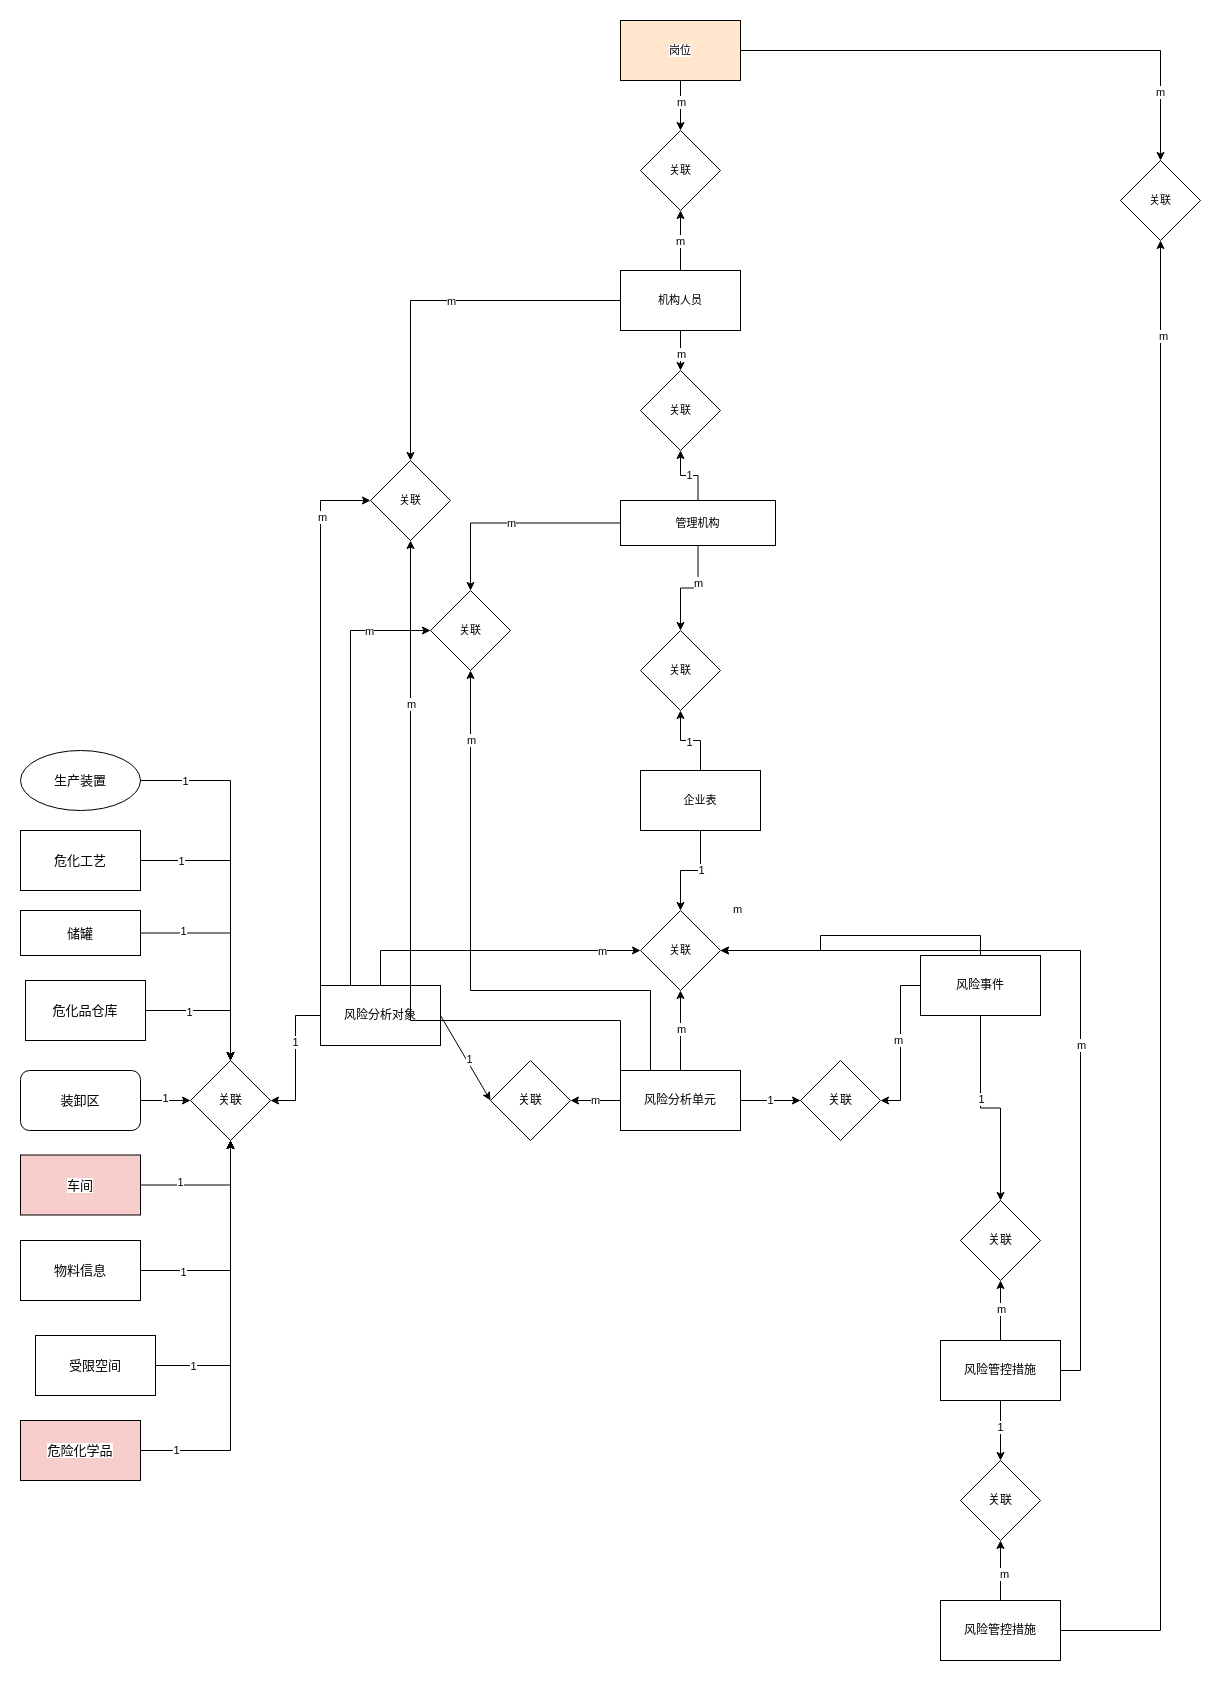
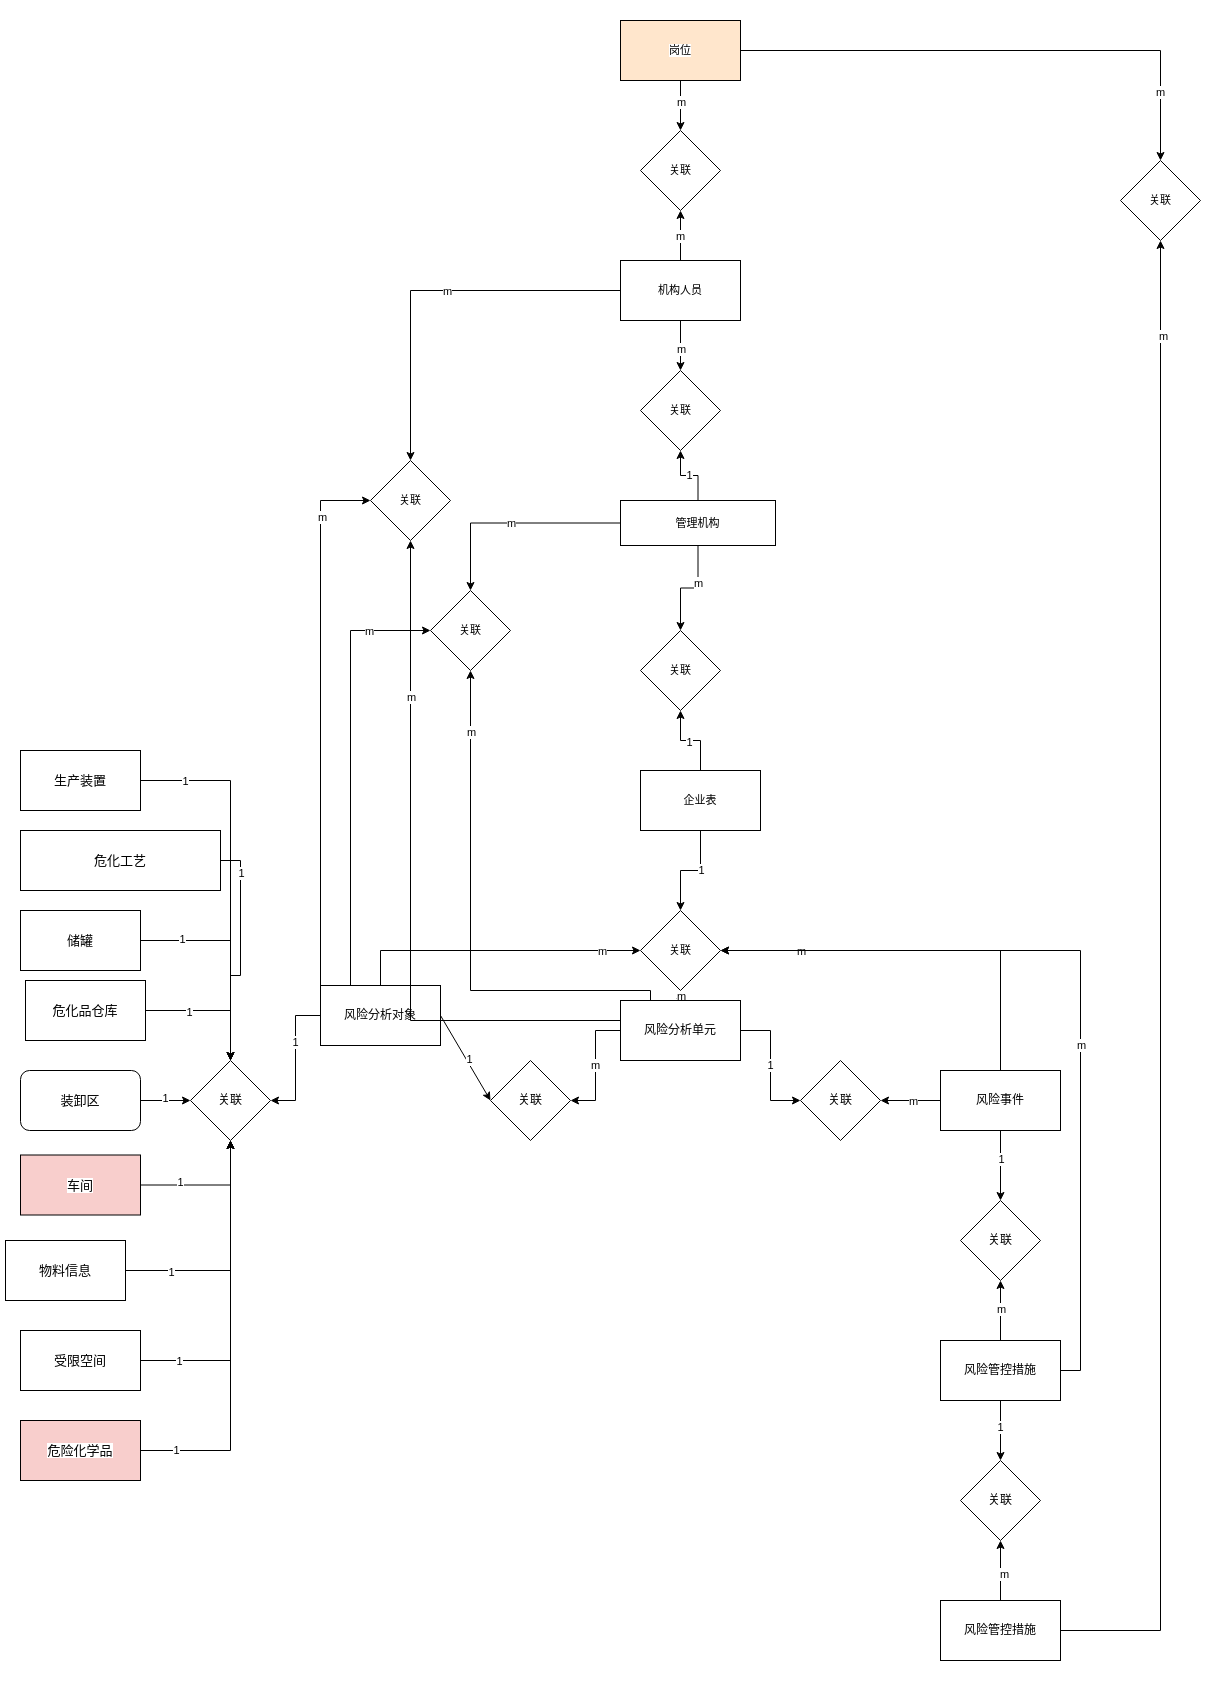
(681, 301) -> (681, 291)
(81, 781) -> (81, 781)
(81, 861) -> (121, 861)
(81, 933) -> (81, 941)
(981, 986) -> (1001, 1101)
(681, 1101) -> (681, 1031)
(81, 1271) -> (66, 1271)
(96, 1366) -> (81, 1361)
